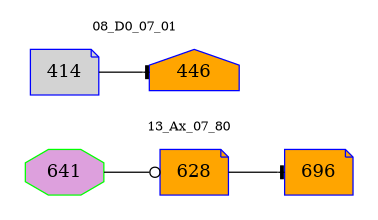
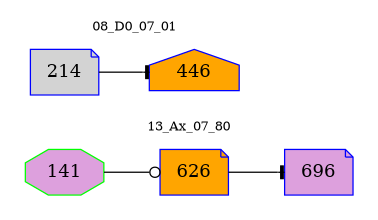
(65, 72) -> (65, 72)
(65, 172) -> (65, 172)
(194, 172) -> (194, 172)
(319, 172) -> (319, 172)
